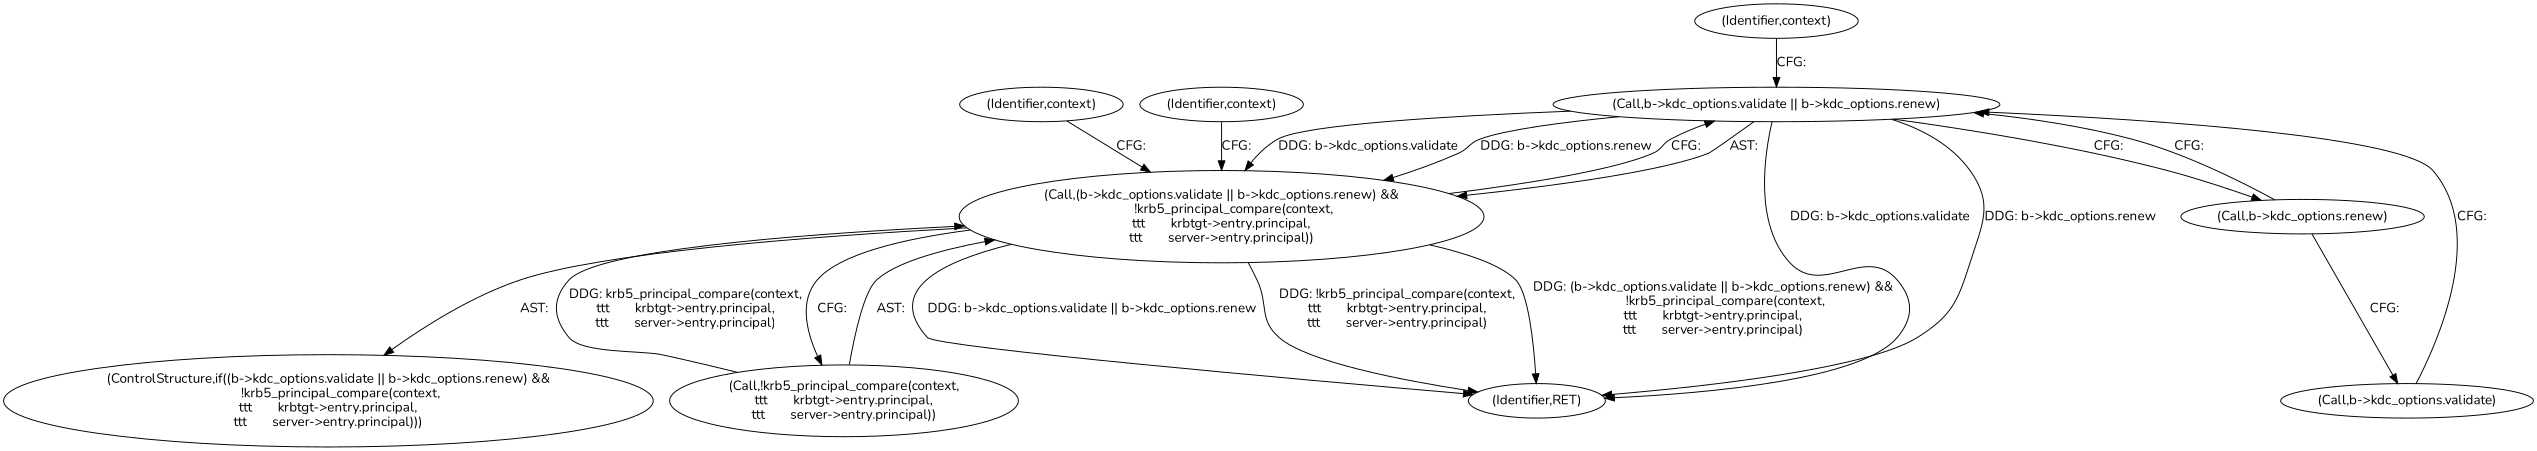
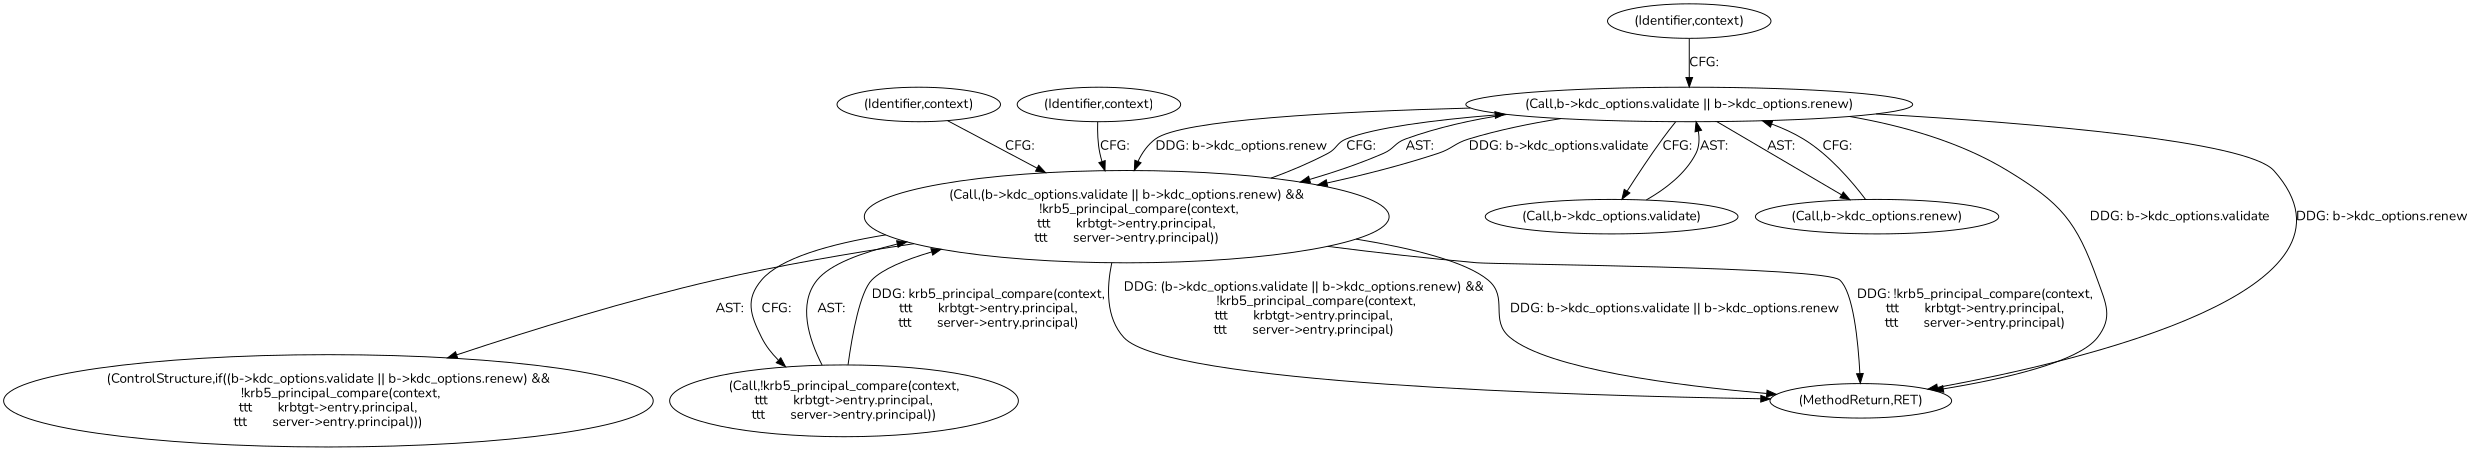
(2110, 146) -> (1783, 146)
(2474, 217) -> (1716, 146)
(2352, 305) -> (1651, 156)
(1537, 401) -> (1861, 401)
